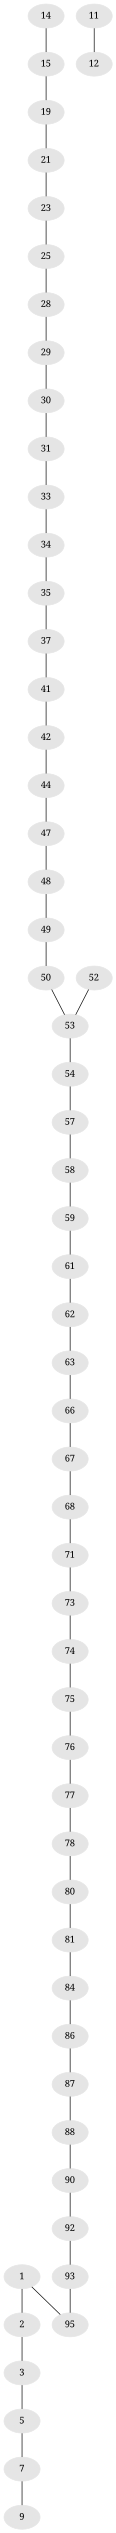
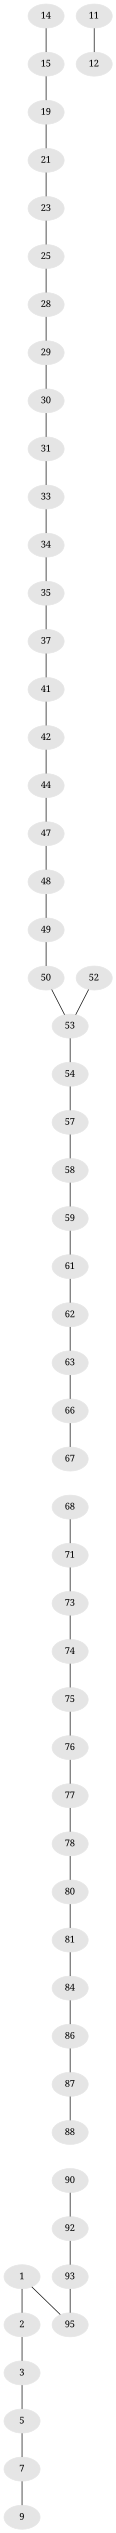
(70, 1483) -> none
(70, 2157) -> none
